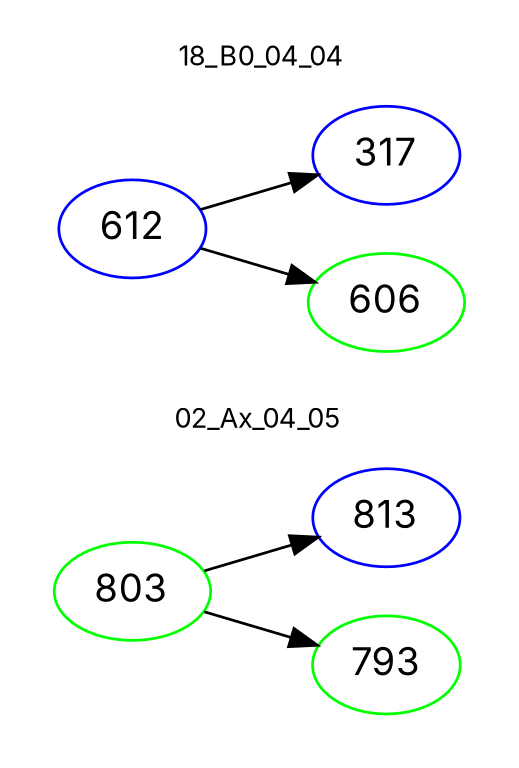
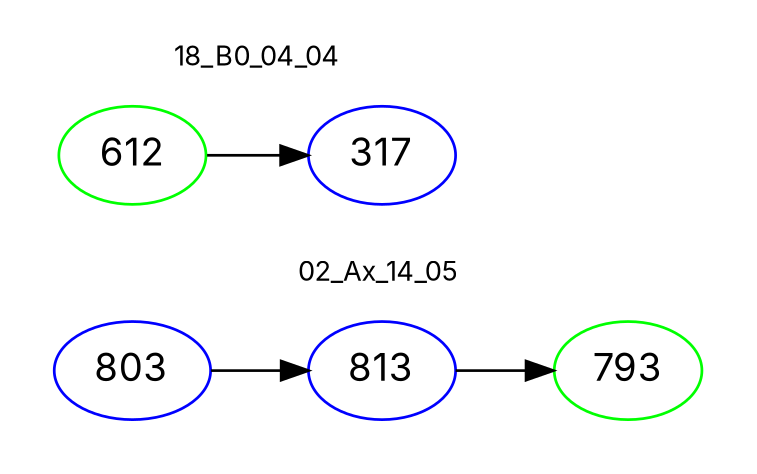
(132, 229) -> (132, 155)
(386, 302) -> none
(258, 421) -> (379, 274)
(132, 591) -> (132, 371)
(248, 625) -> (491, 371)
